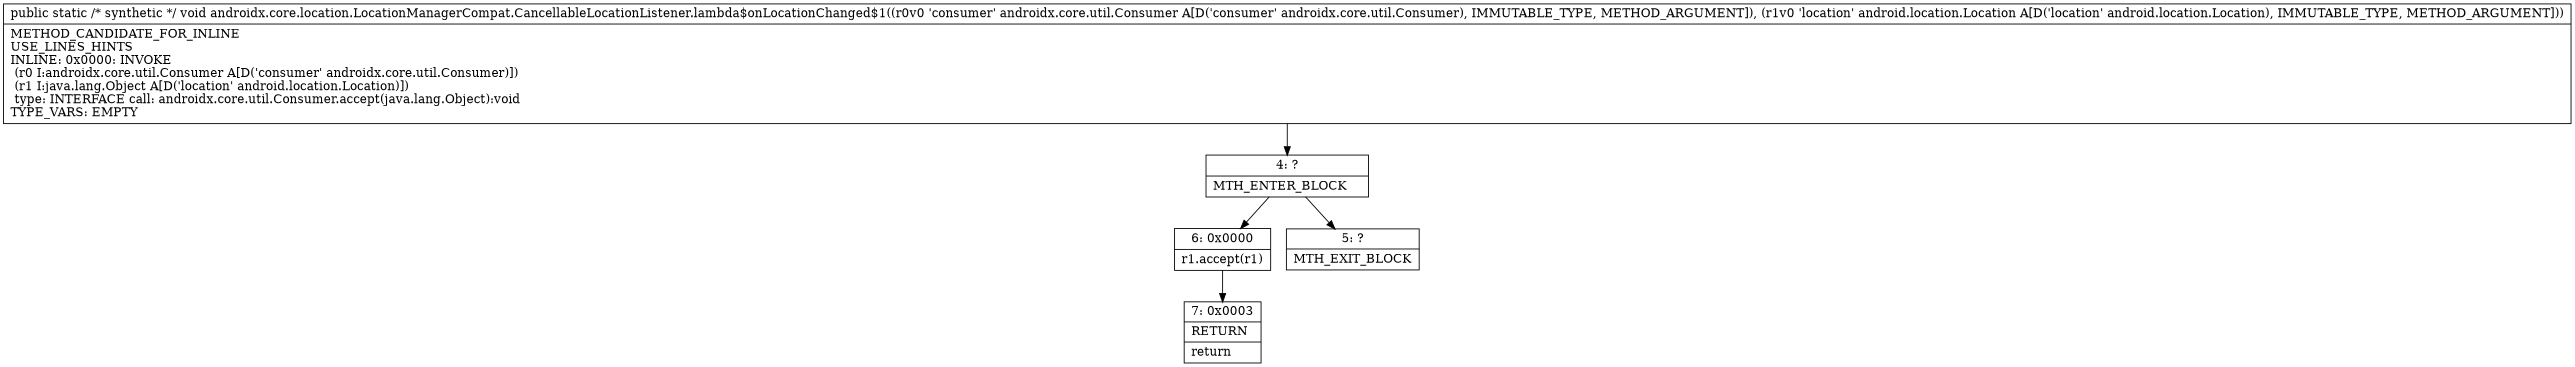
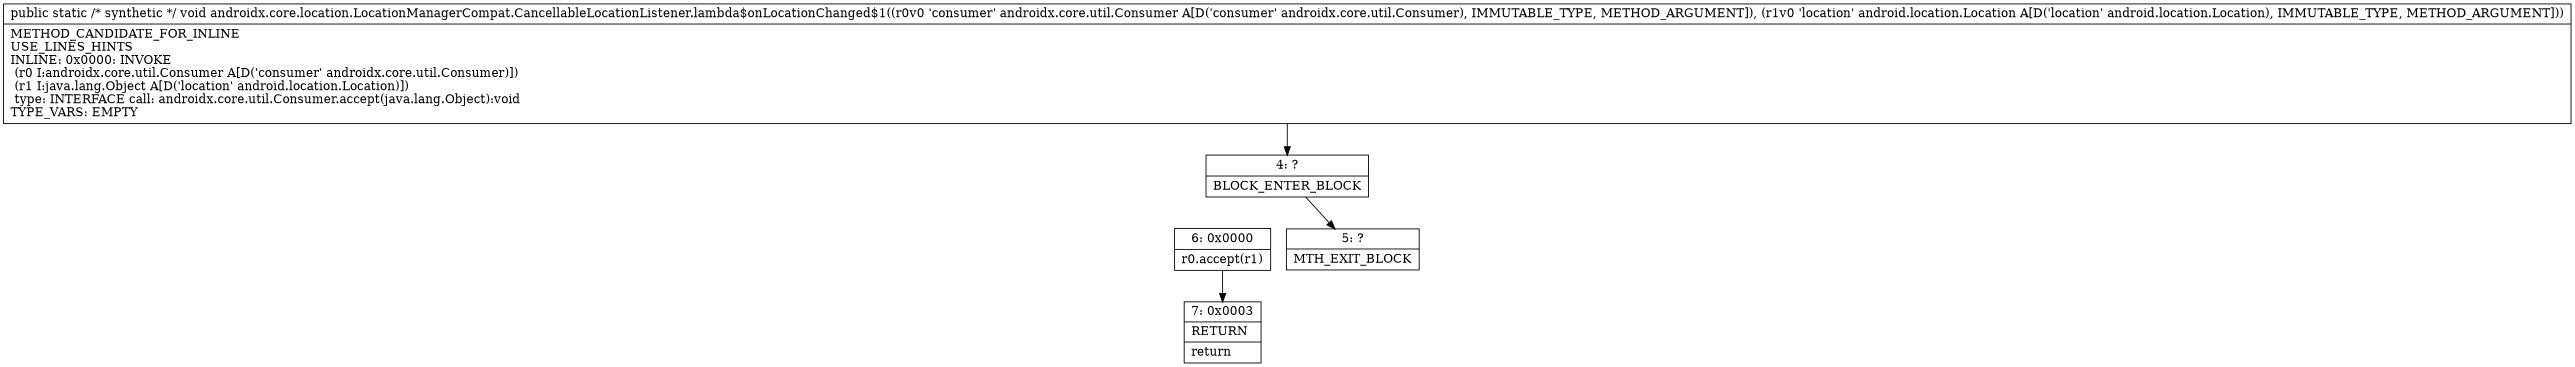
(1280, 186) -> (1287, 186)
(1258, 210) -> none
(1223, 259) -> (1223, 259)
